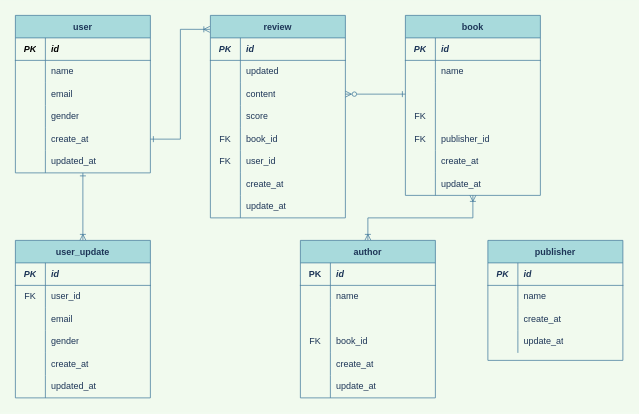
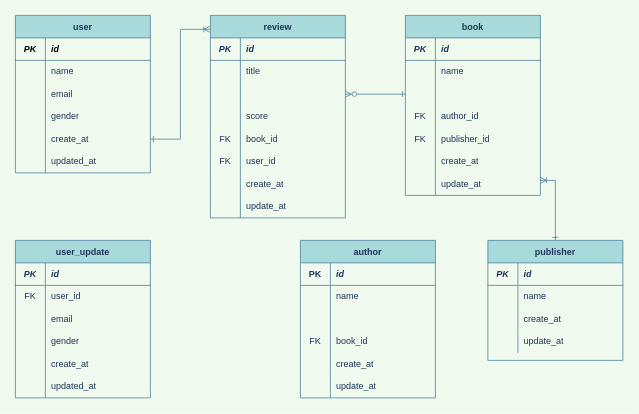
(264, 72) -> (257, 72)
(293, 94) -> none
none -> (488, 117)
none -> (555, 204)
(83, 207) -> none
(419, 218) -> none
